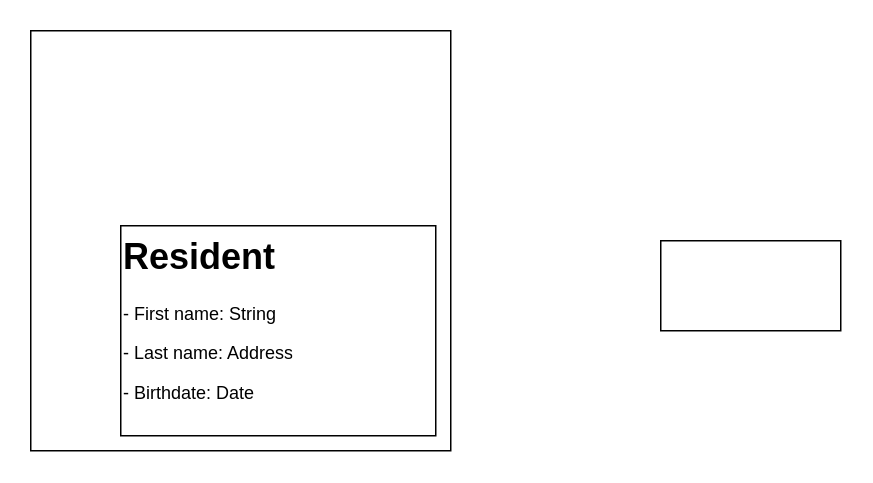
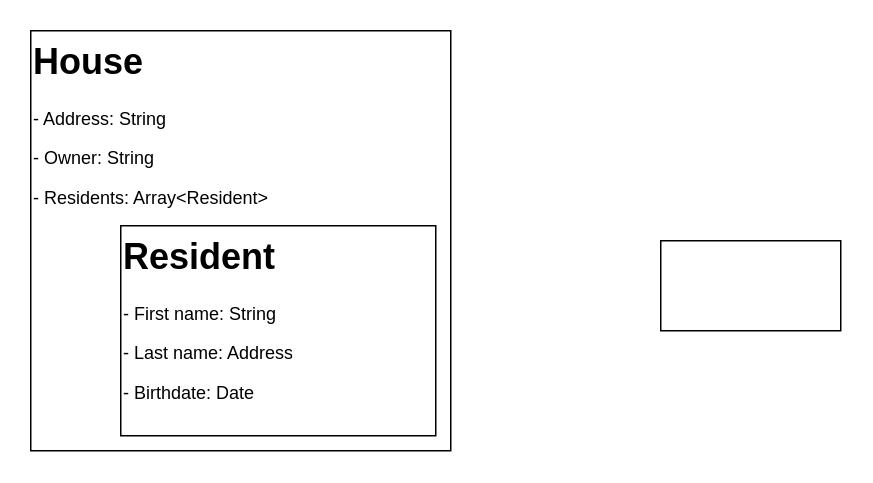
none -> (166, 121)
